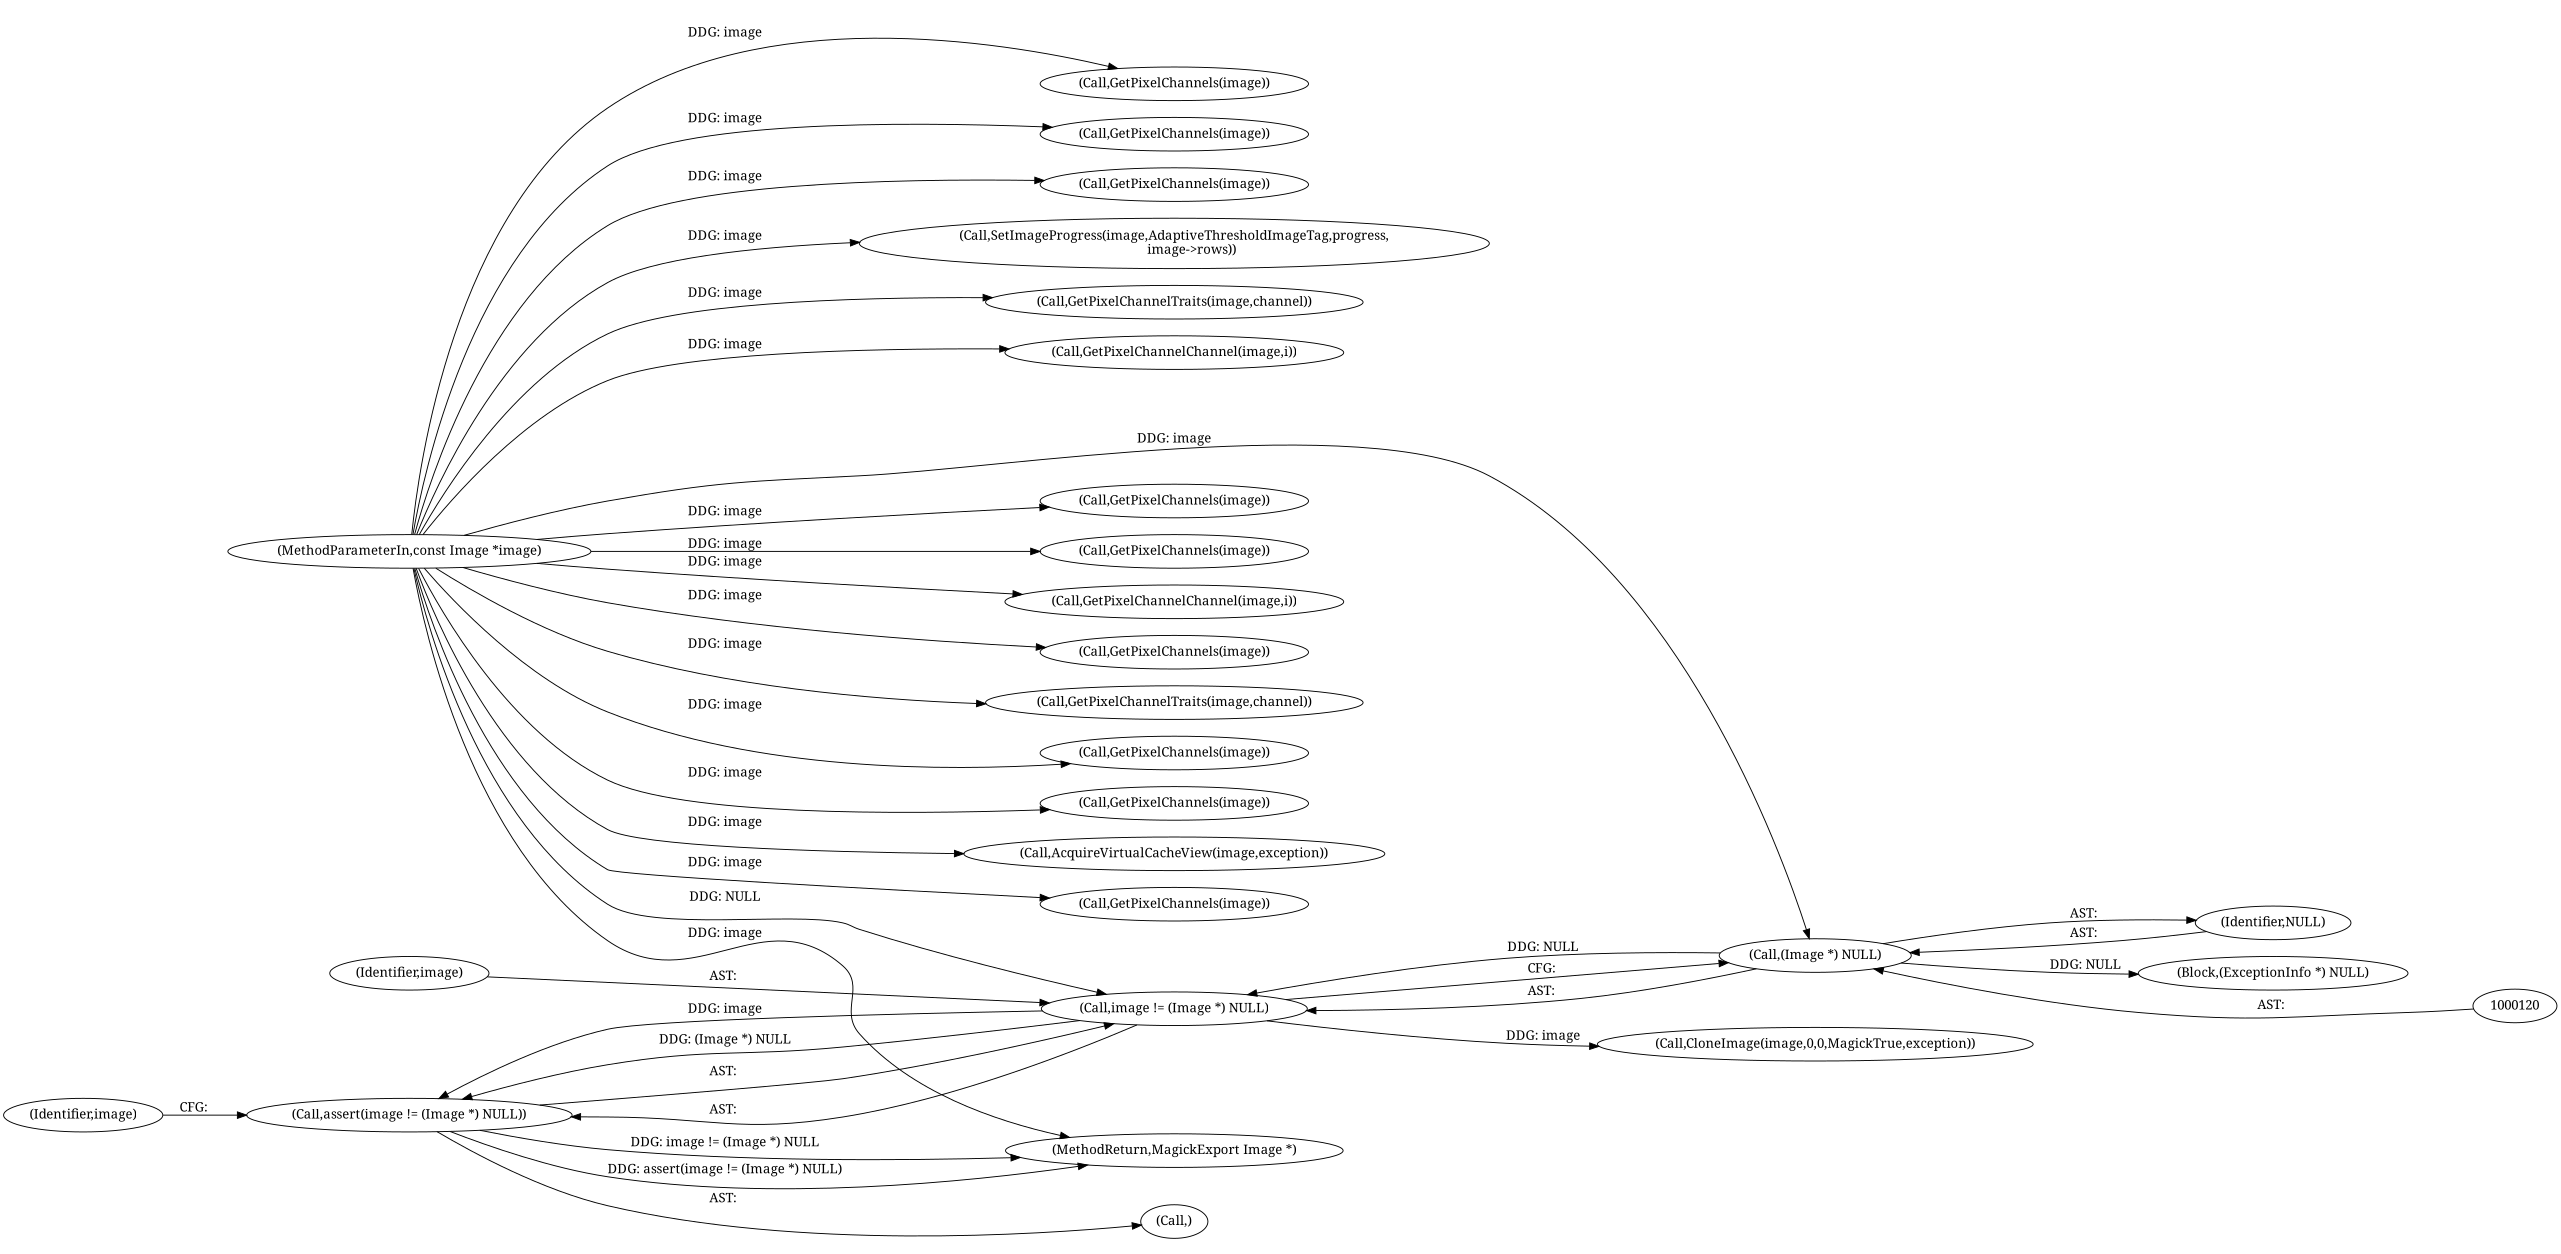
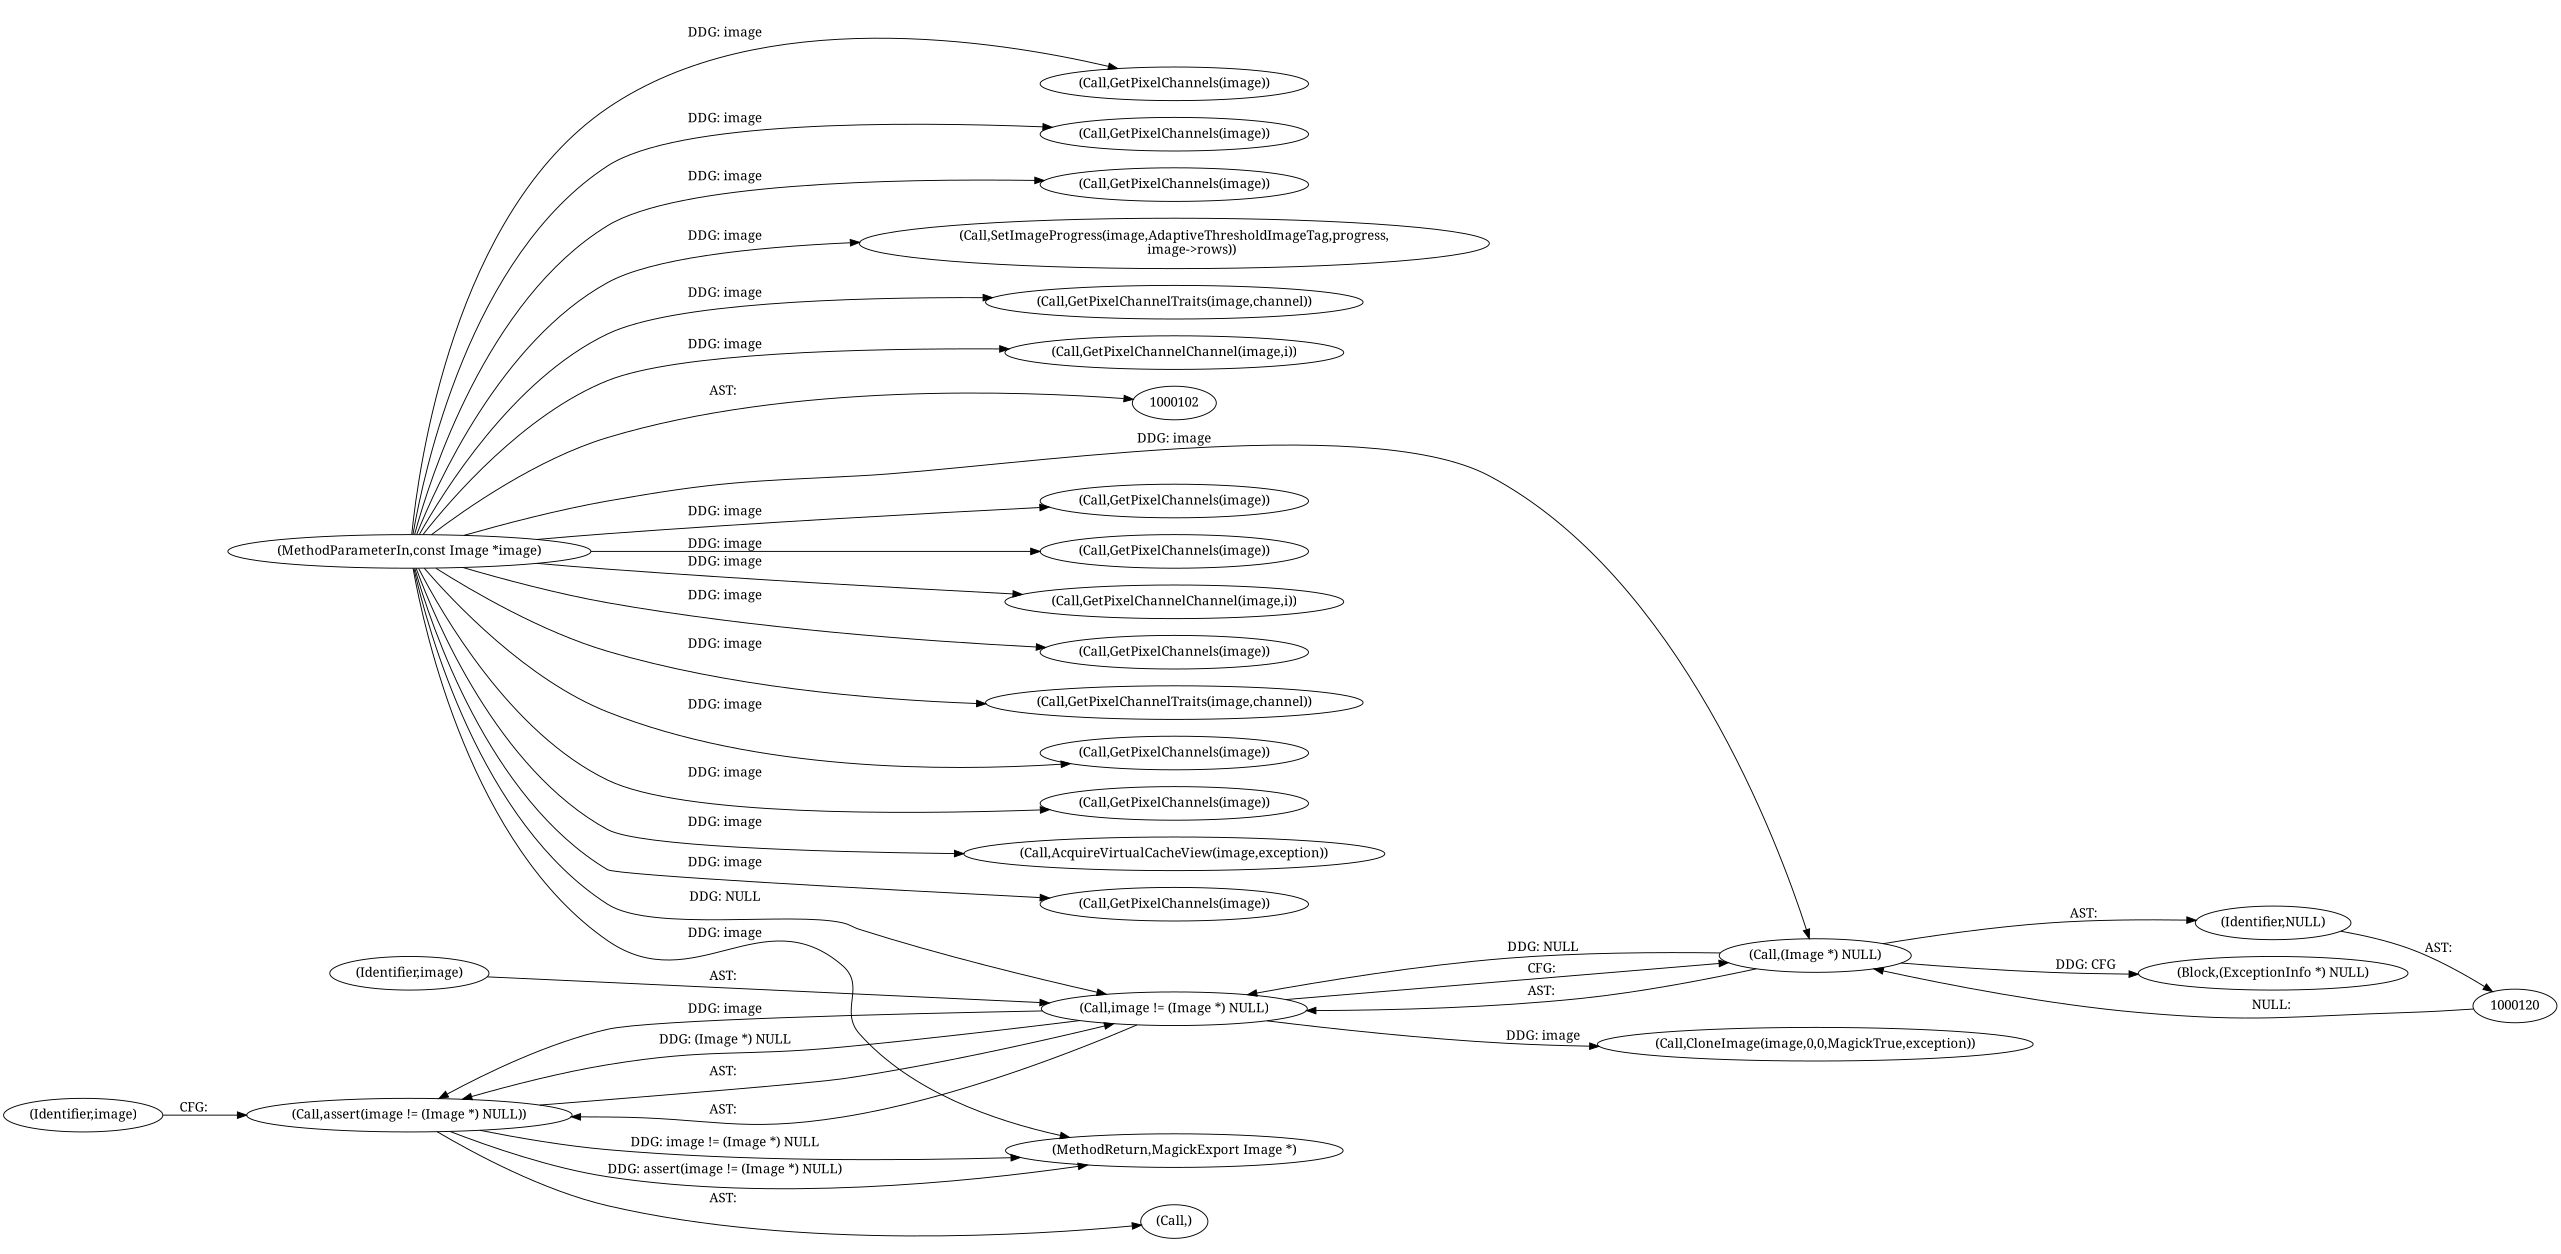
none -> (1174, 403)
(2063, 945) -> (2416, 951)
(2086, 965) -> (2086, 965)
(2273, 1005) -> (2273, 1005)
